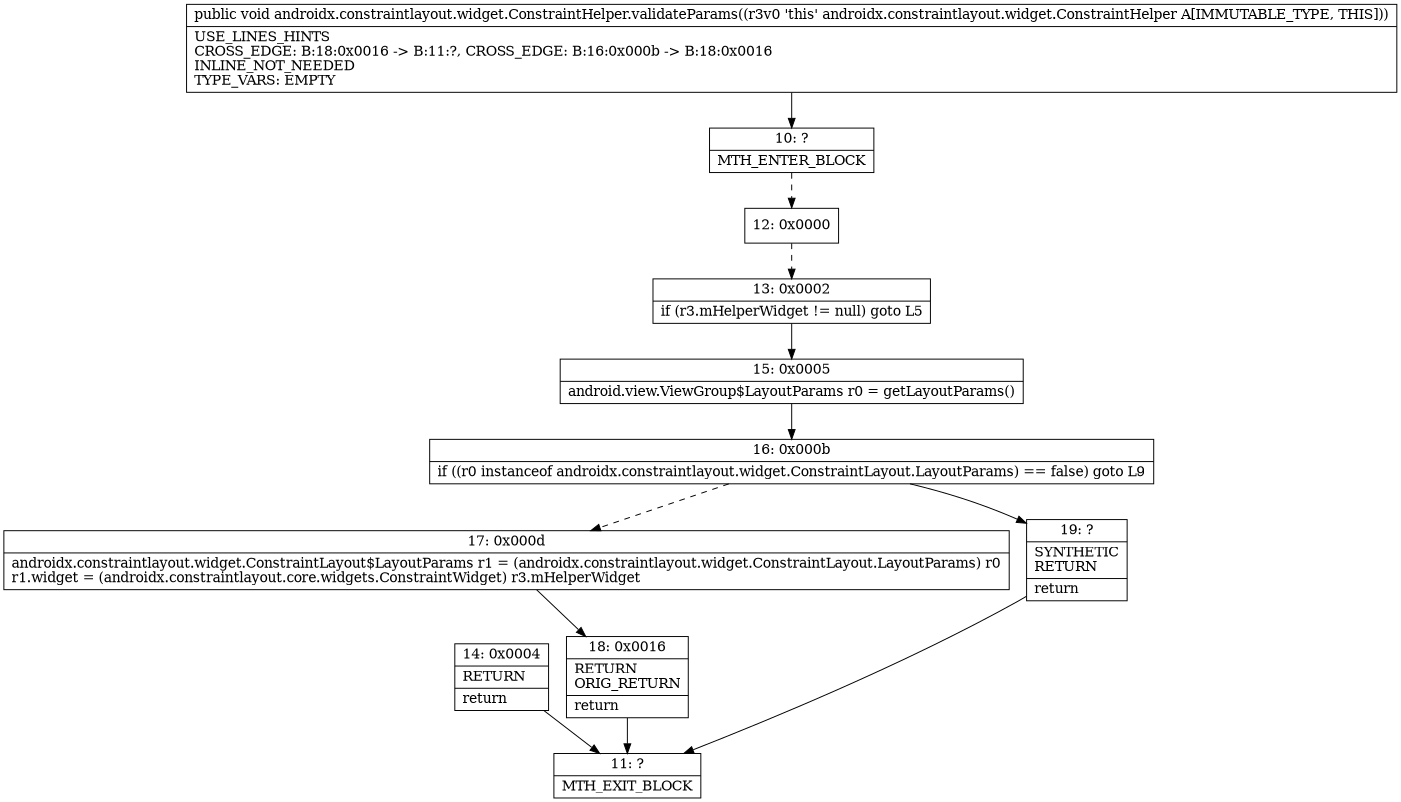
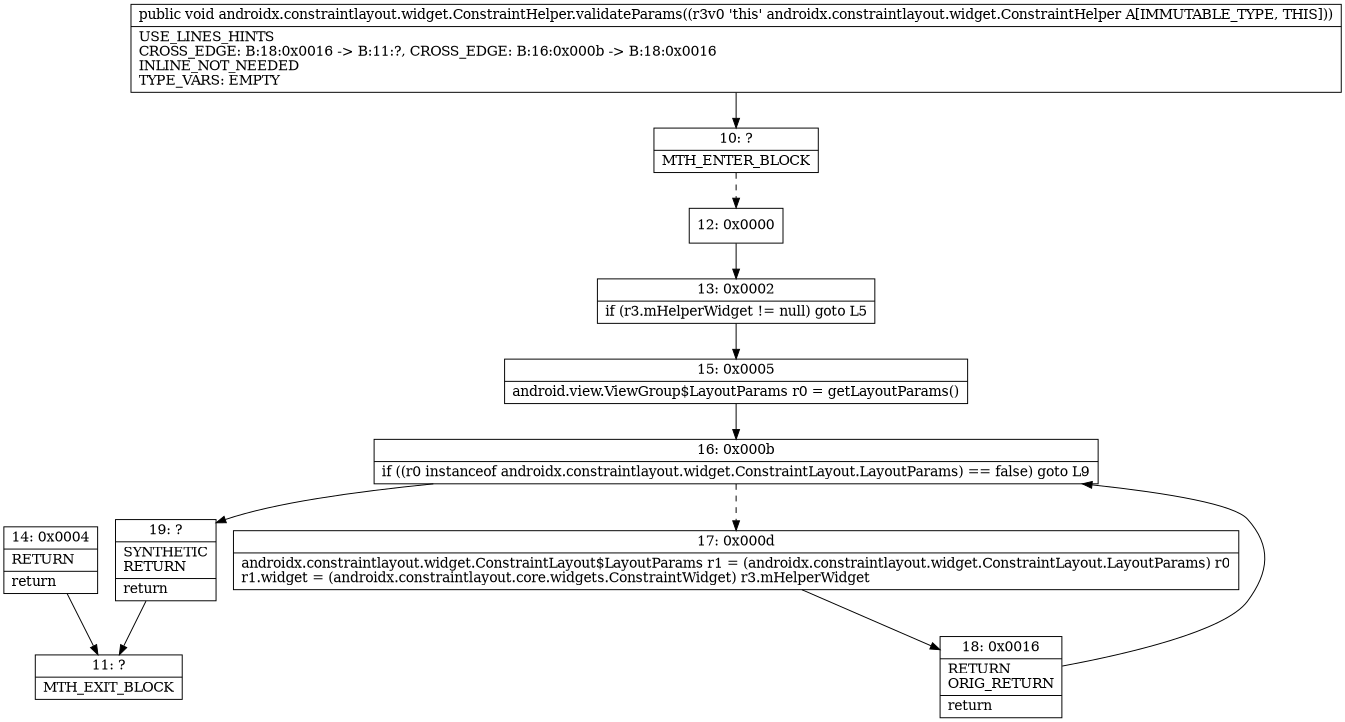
(792, 256) -> (736, 256)
(627, 731) -> (1261, 578)
